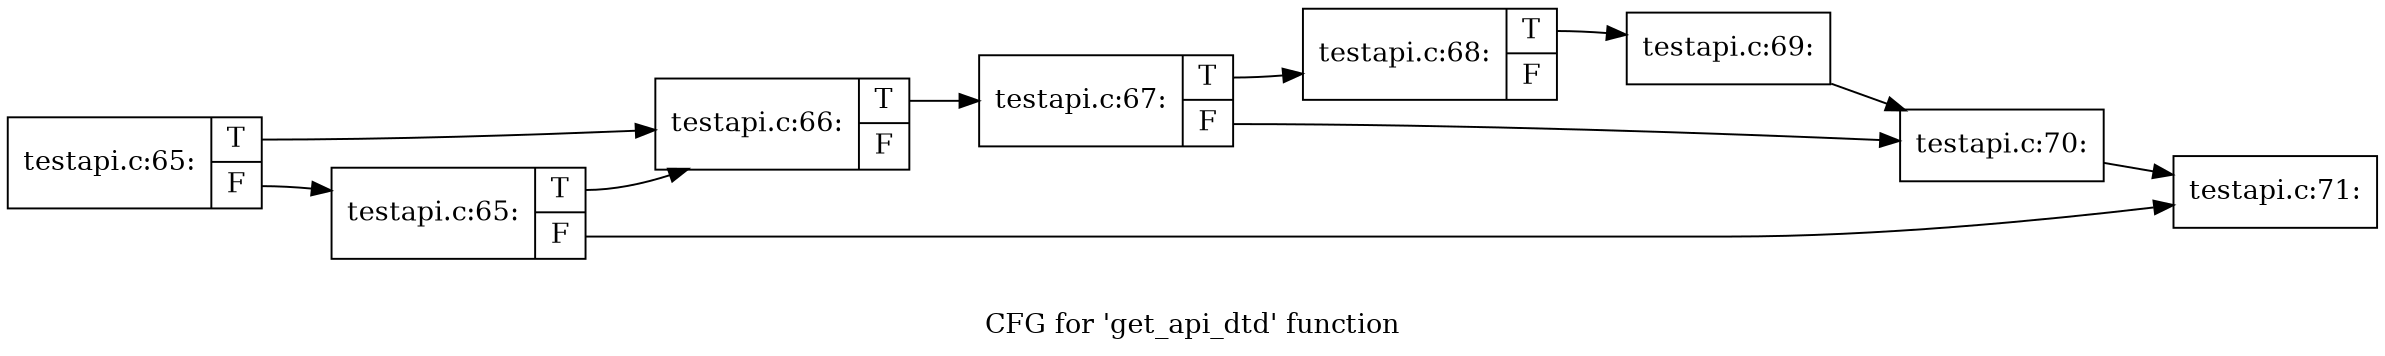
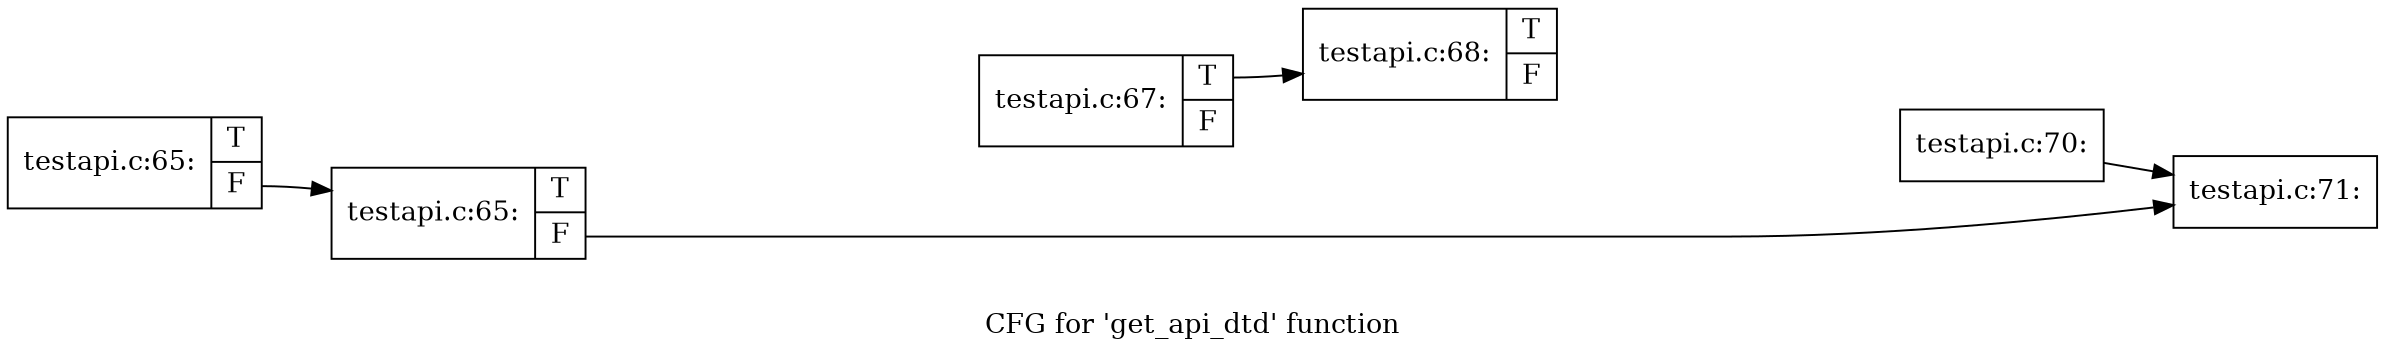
(1729, 48) -> none
(782, 124) -> none
(1557, 129) -> none
